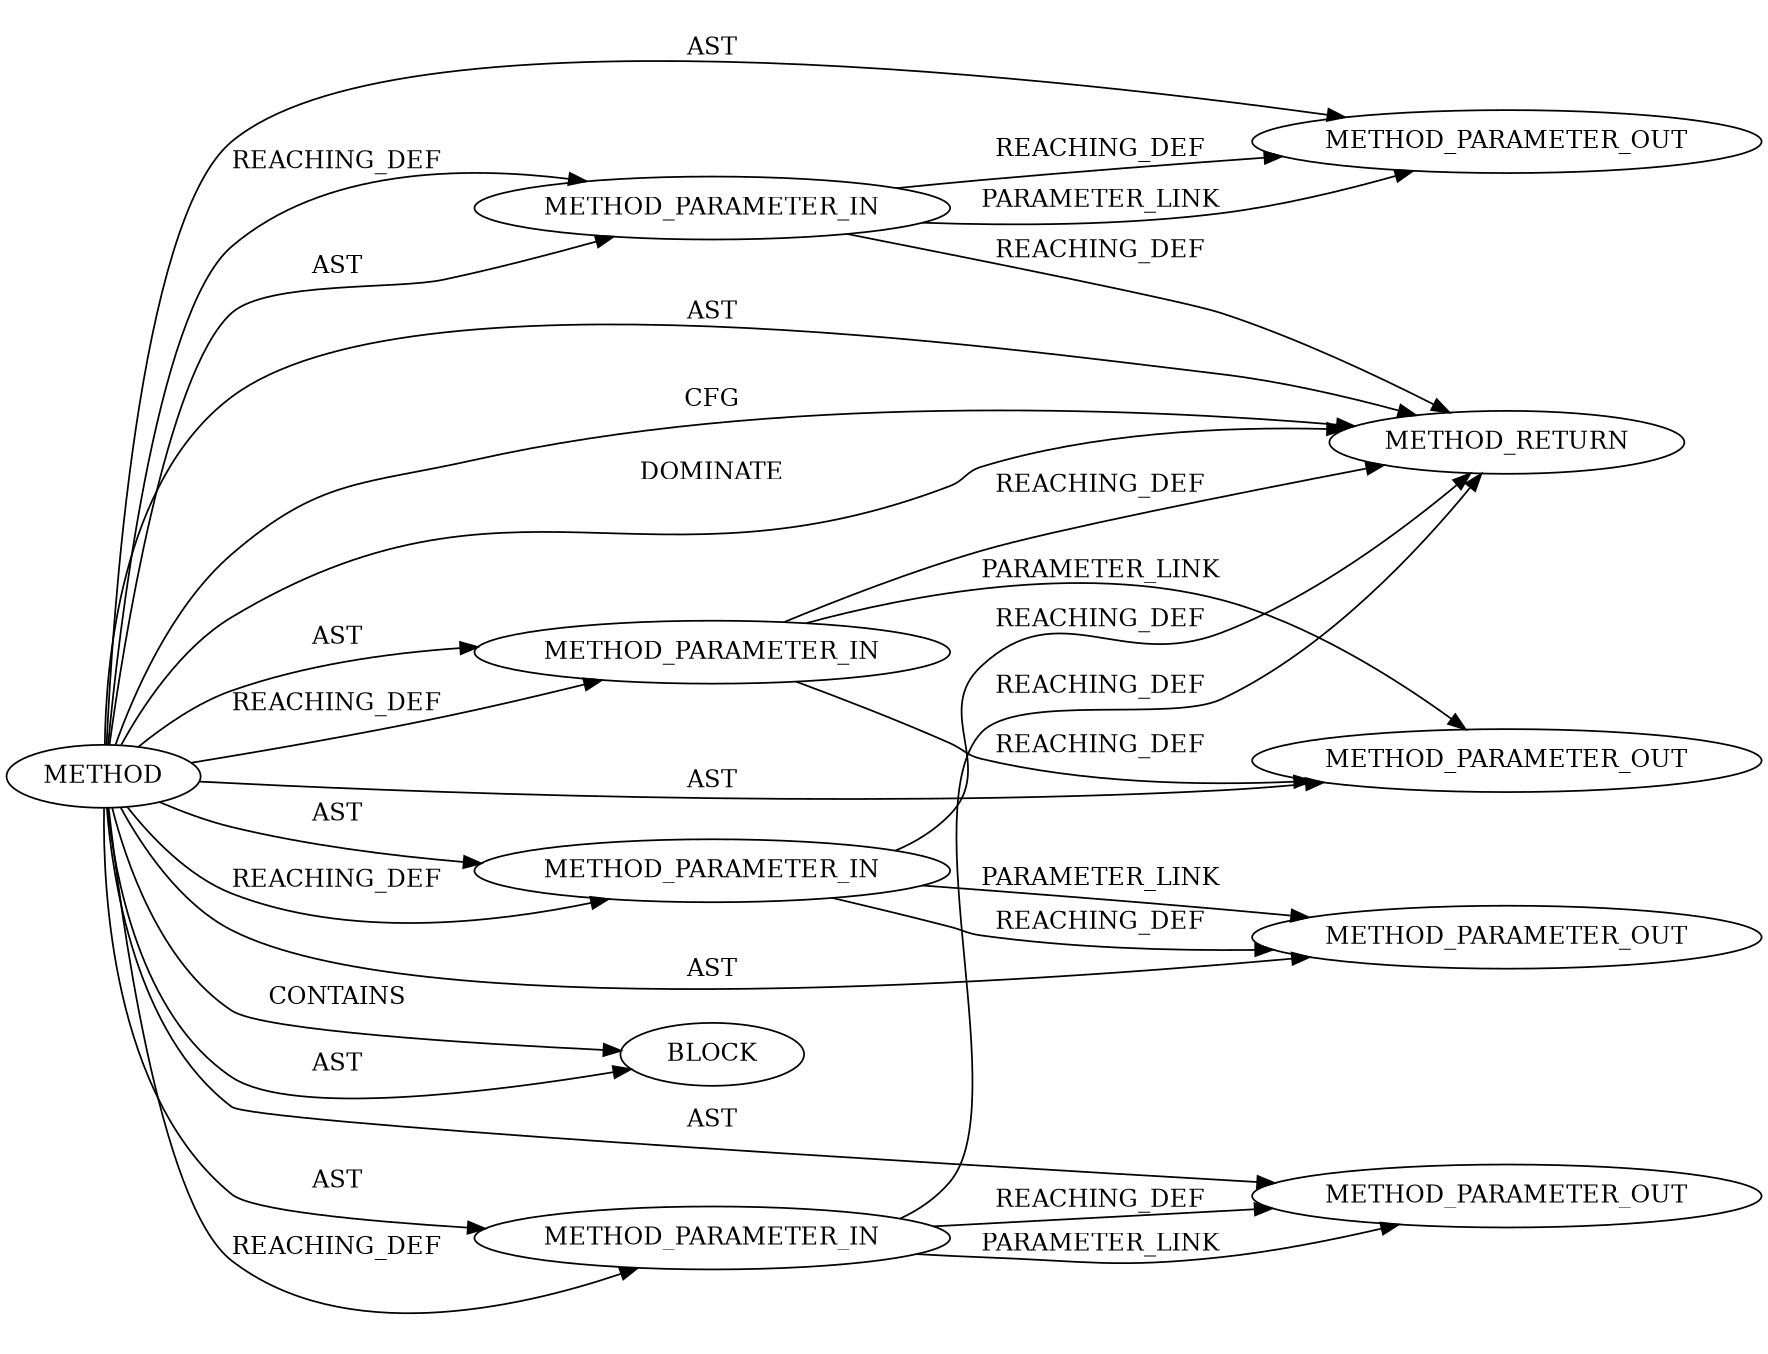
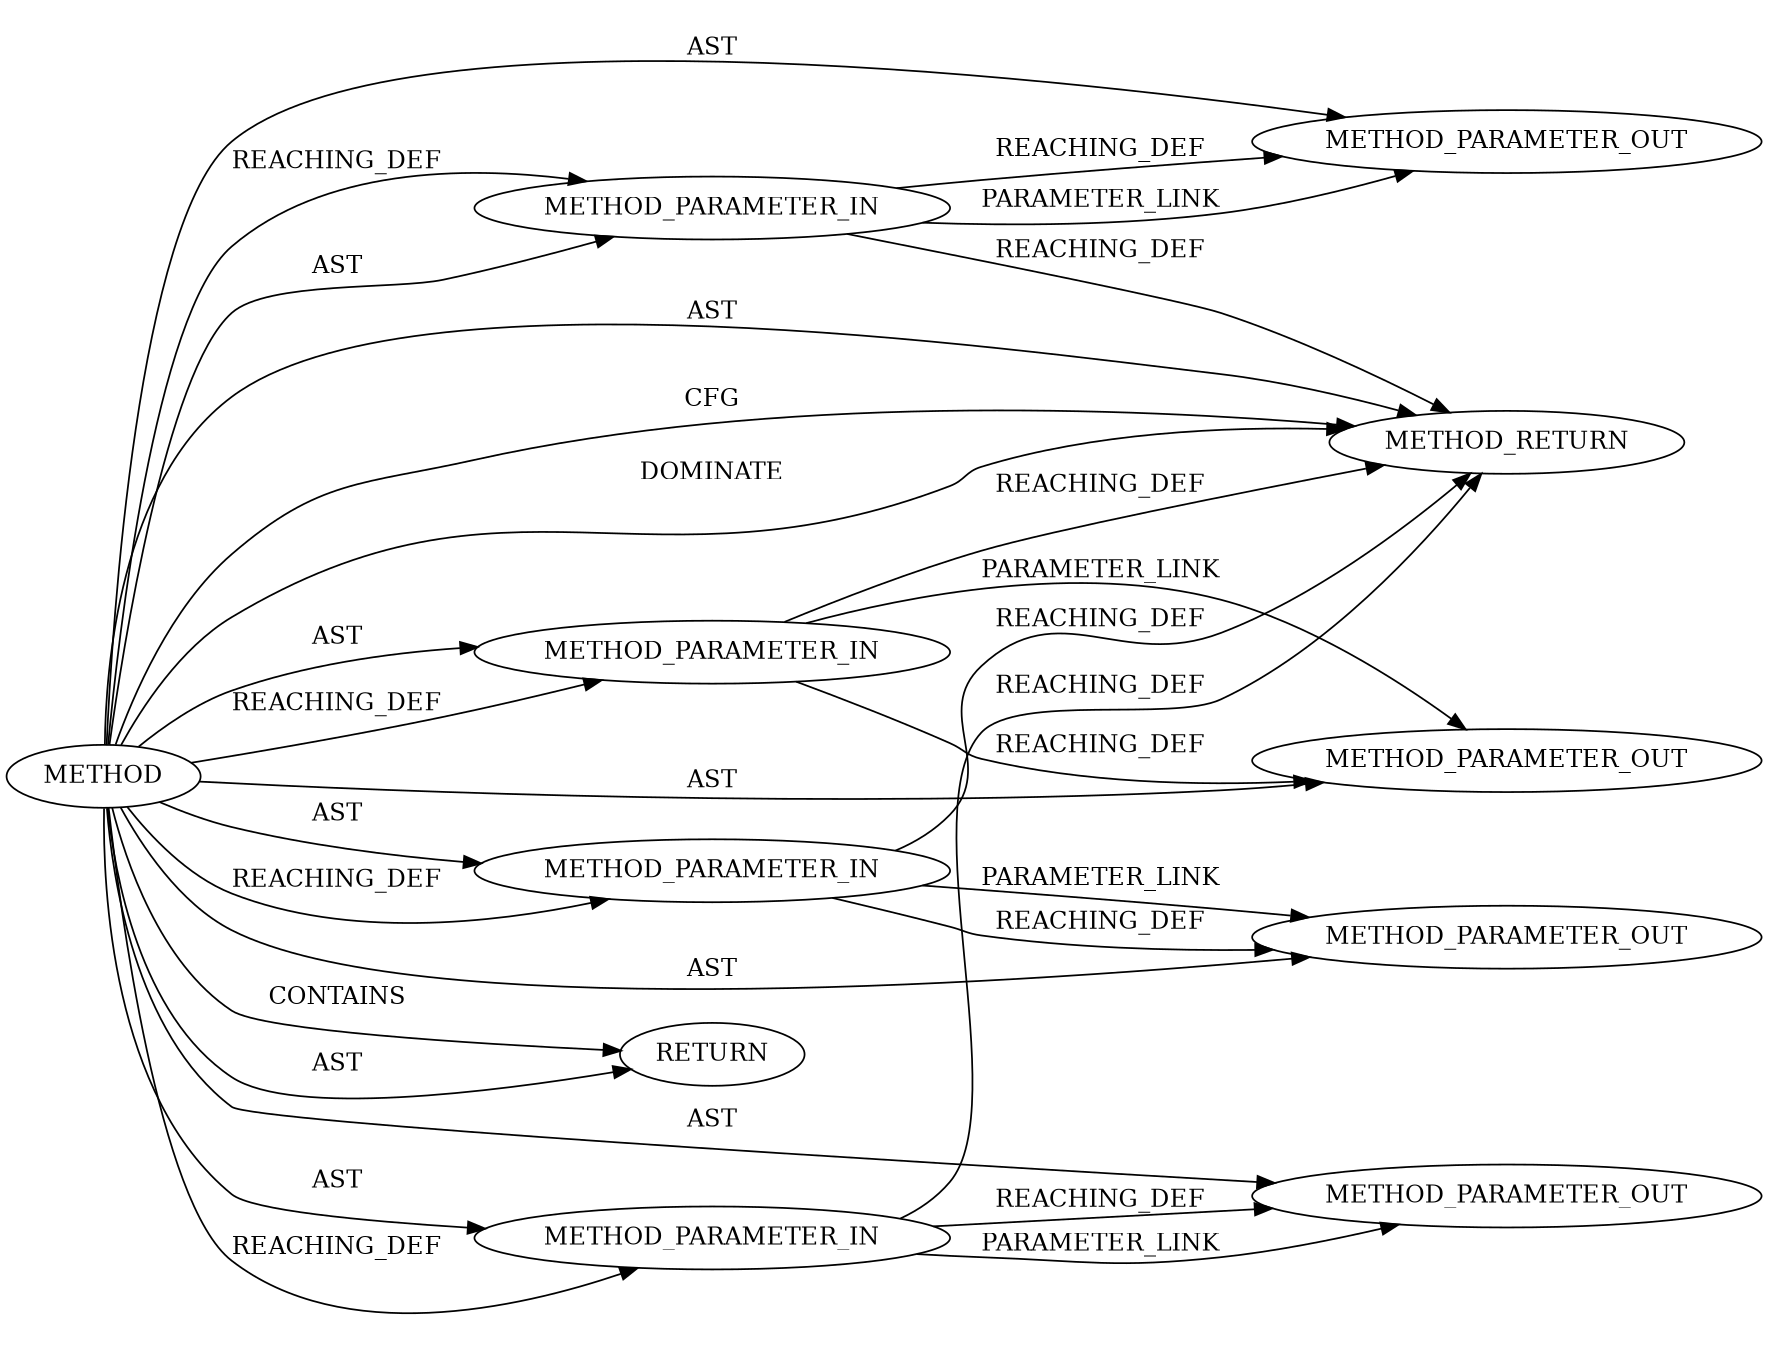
(712, 1054) -> (712, 1054)
